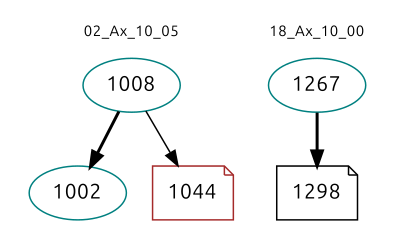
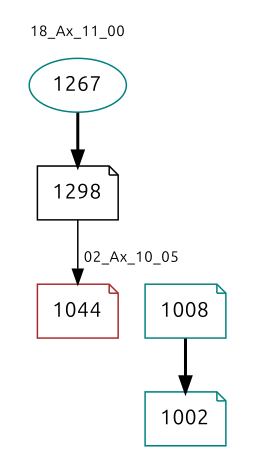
(317, 32) -> (78, 32)
(132, 85) -> (185, 311)
(158, 132) -> (78, 253)
(78, 193) -> (185, 419)
